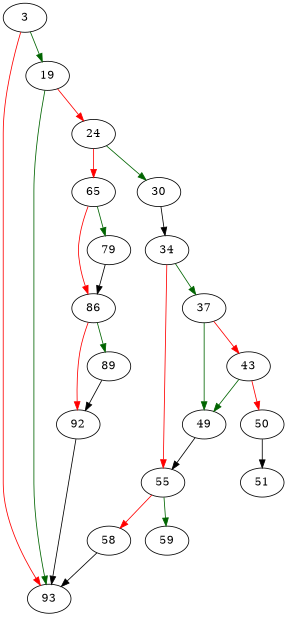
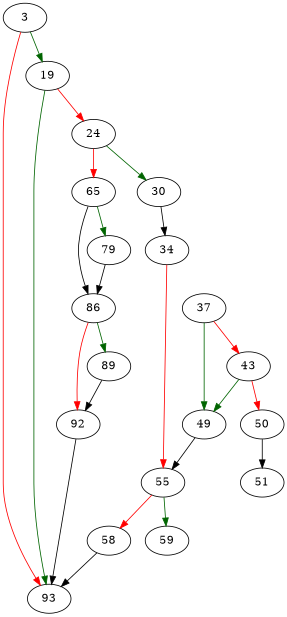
(79, 246) -> (79, 246)
(183, 276) -> none
